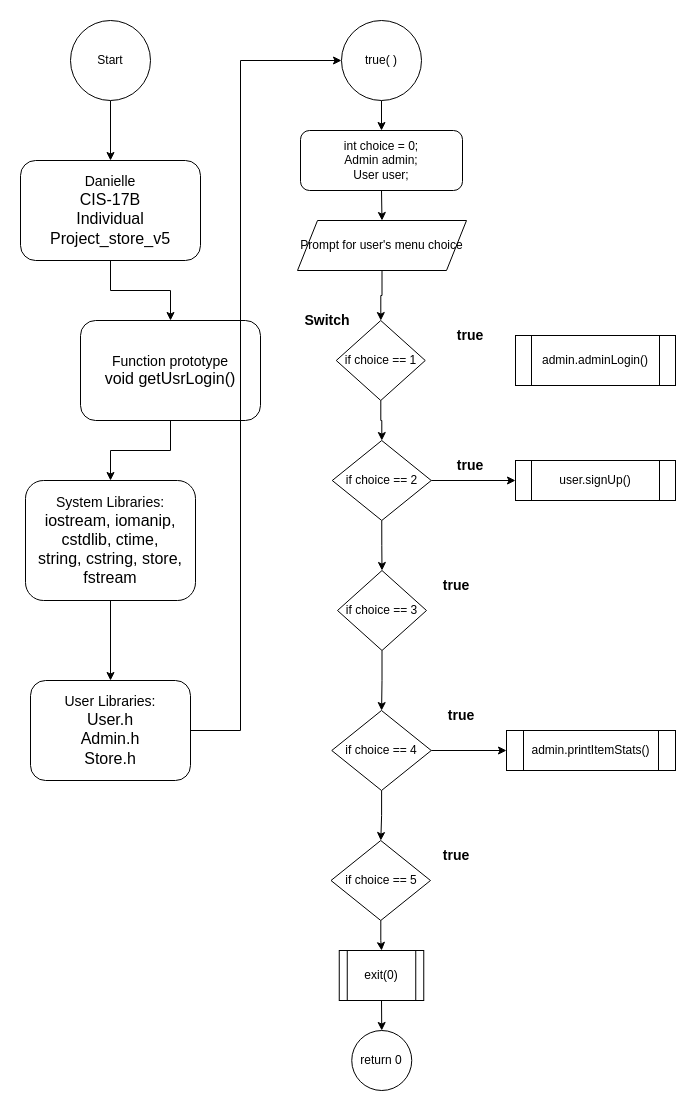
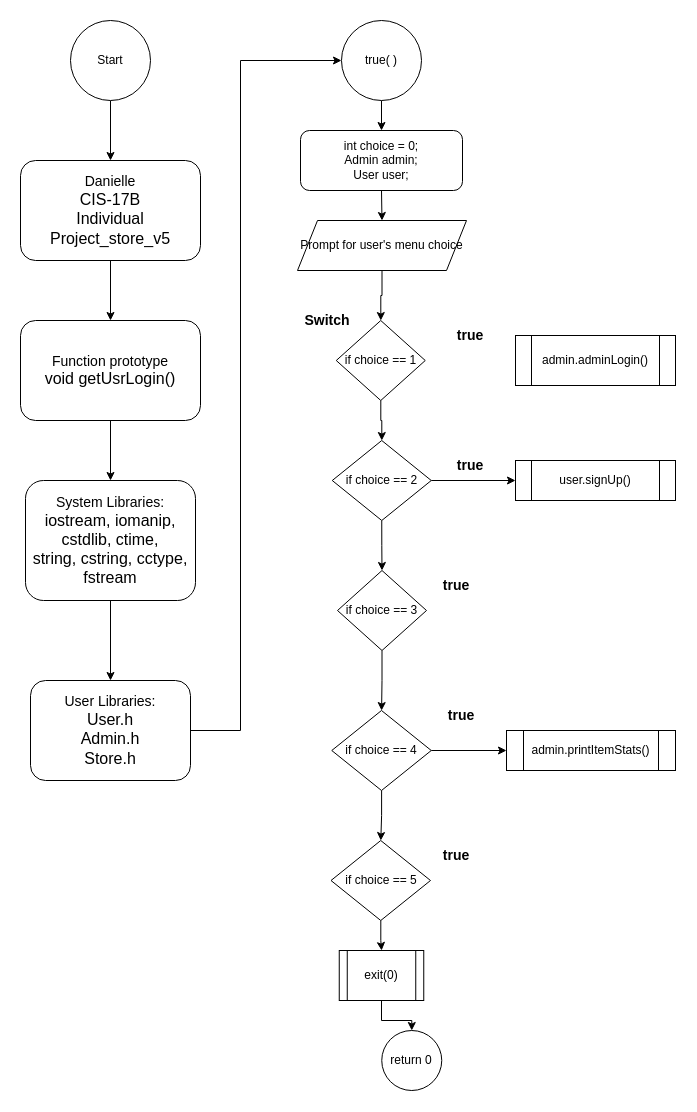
(171, 371) -> (111, 371)
(111, 541) -> (111, 541)
(382, 1061) -> (412, 1061)
